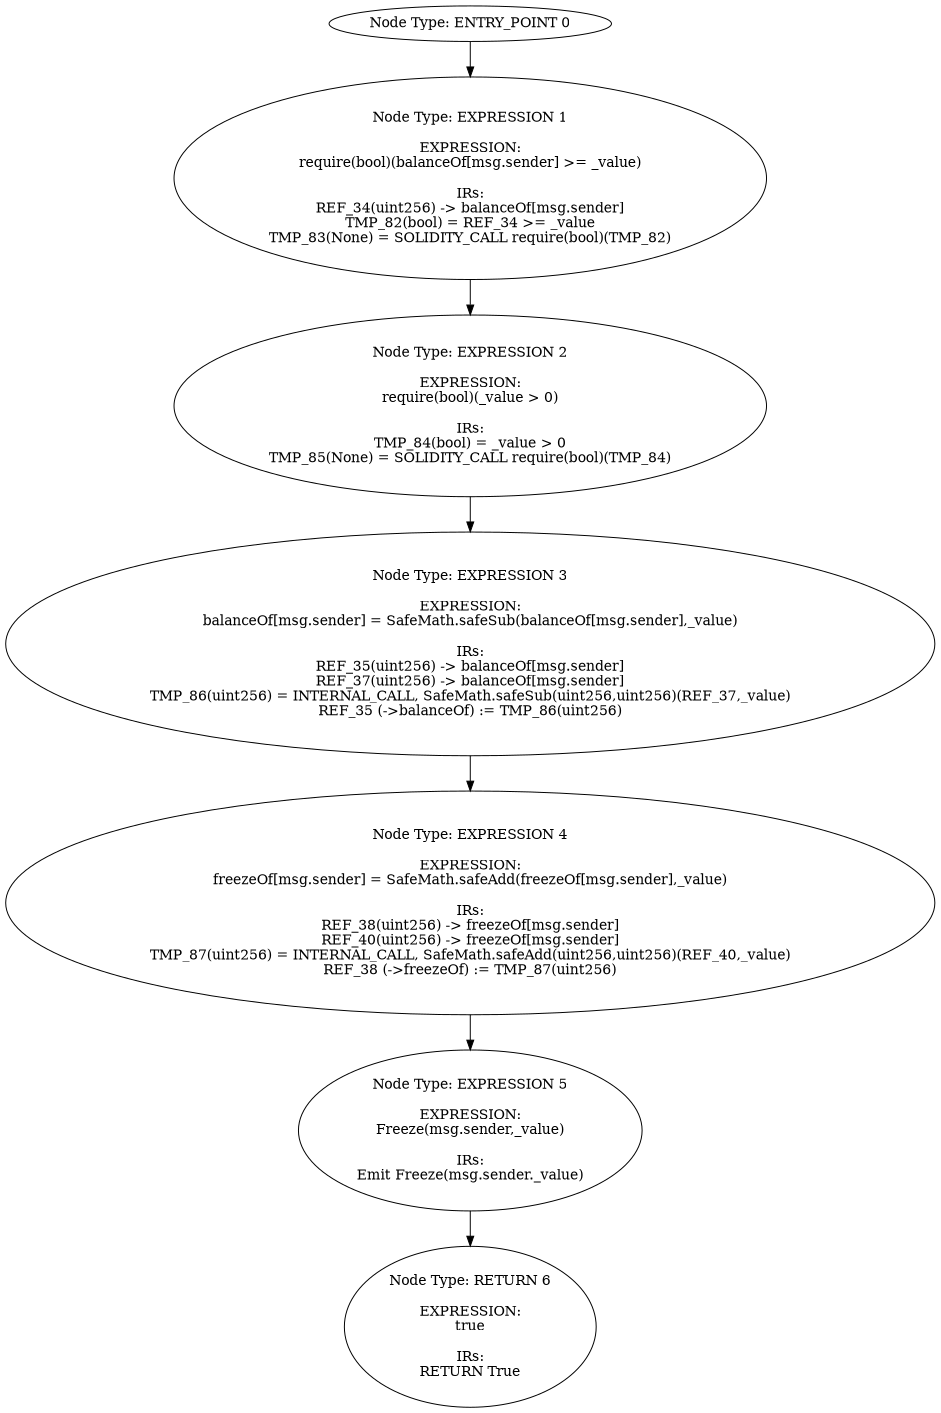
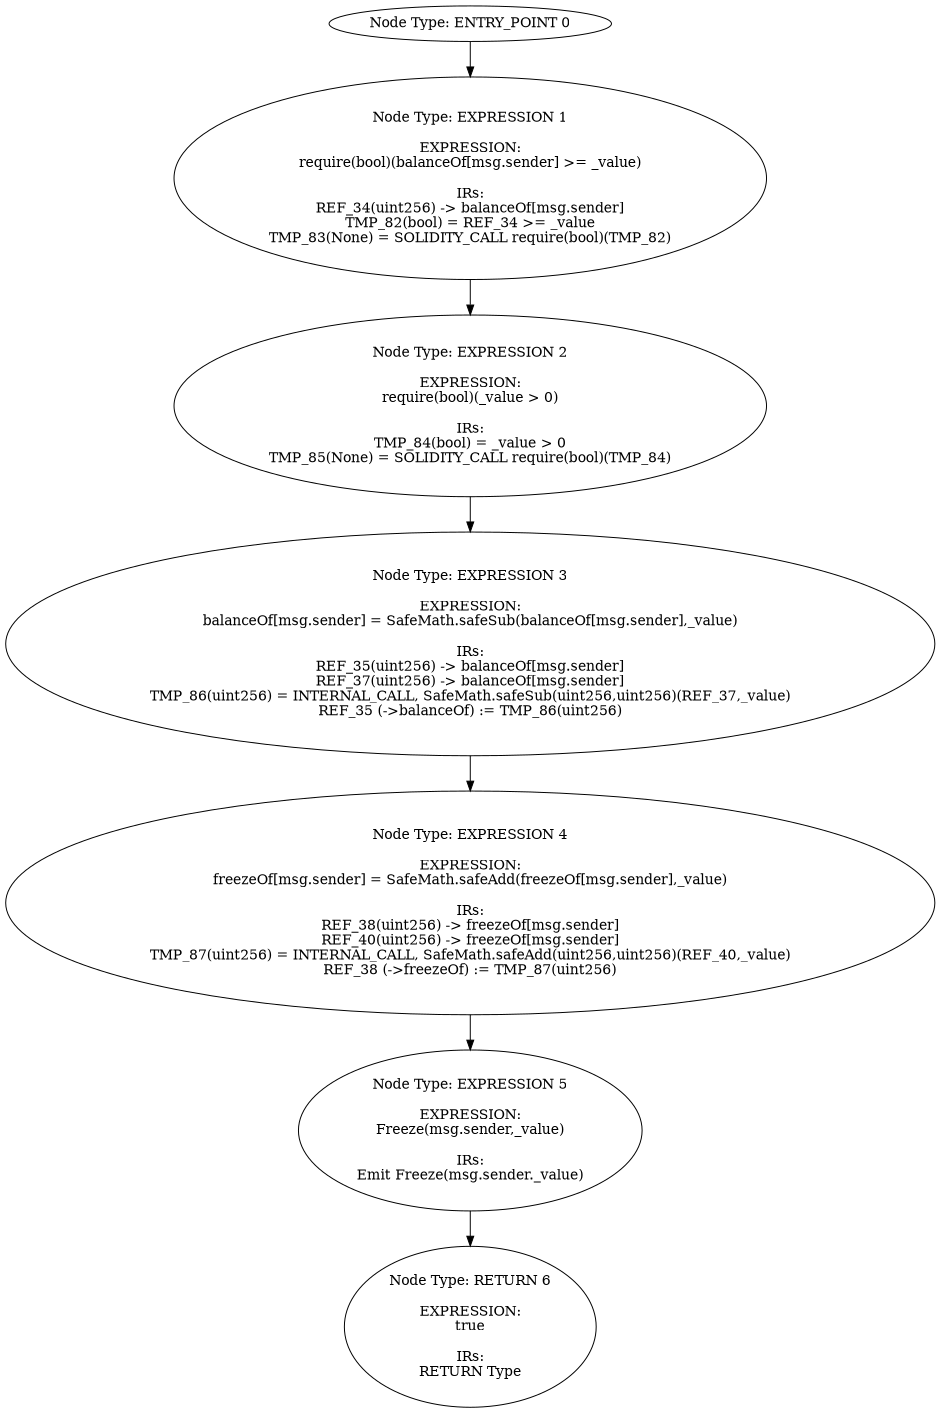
(470, 1327) -> (470, 1327)
